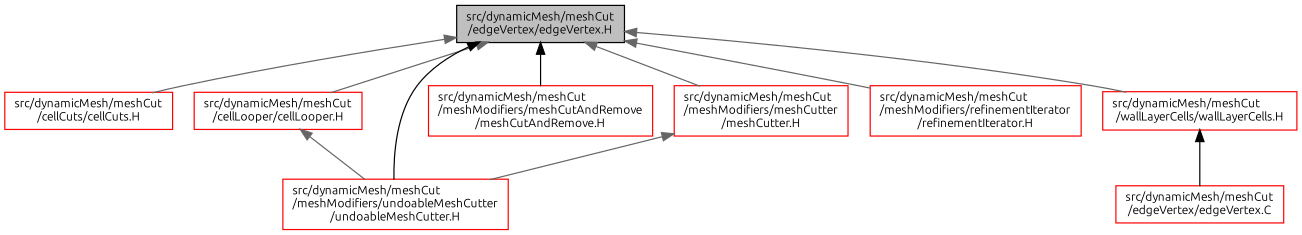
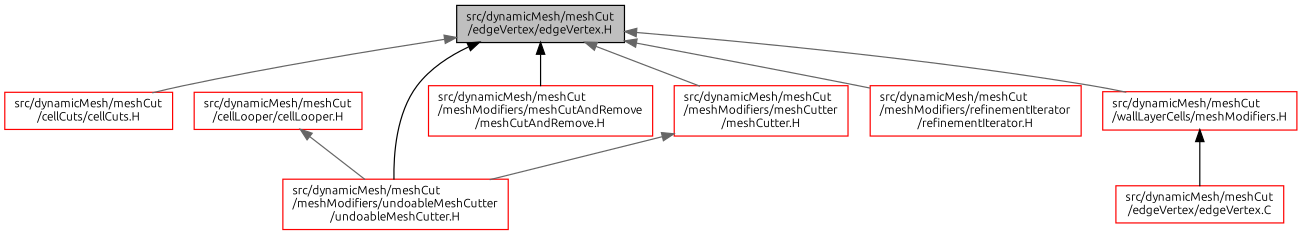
(404, 69) -> none
(1200, 111) -> (1200, 111)
